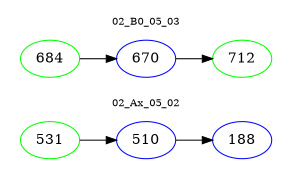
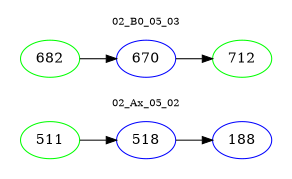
(50, 59) -> (50, 59)
(50, 140) -> (50, 140)
(146, 140) -> (146, 140)
